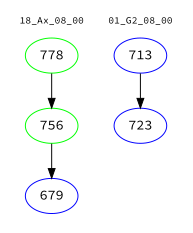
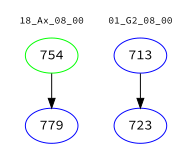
(52, 56) -> none
(52, 126) -> (52, 56)
(52, 196) -> (52, 126)
